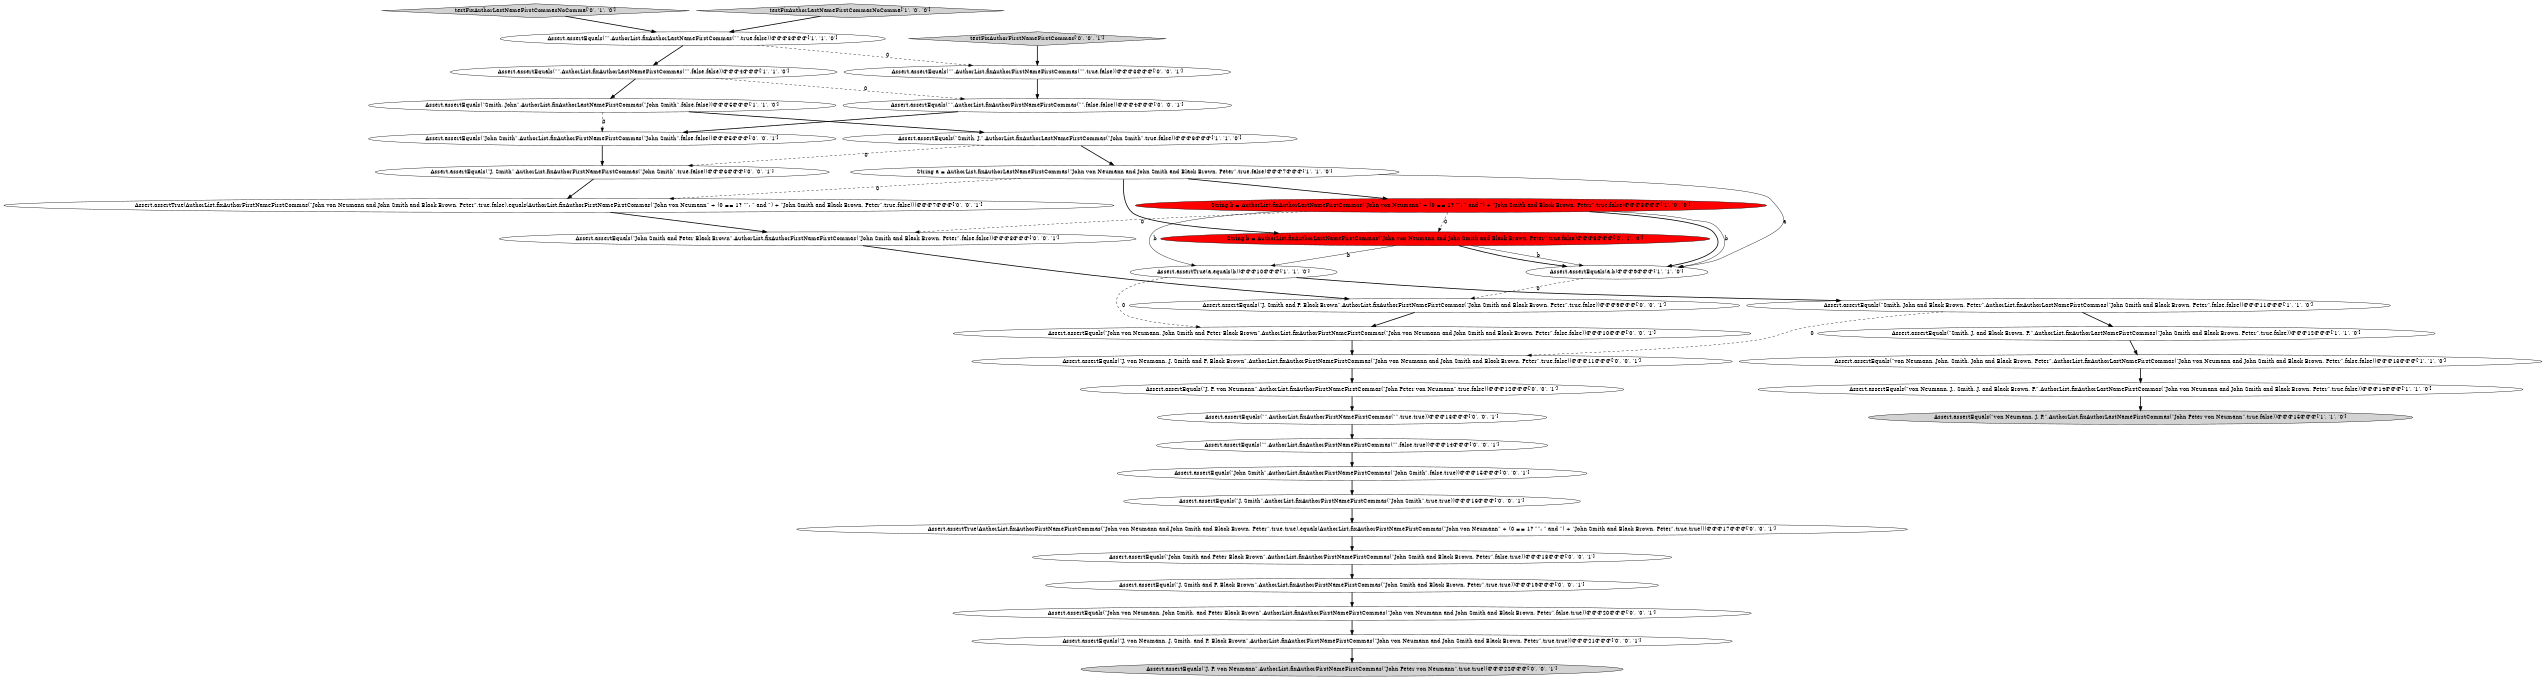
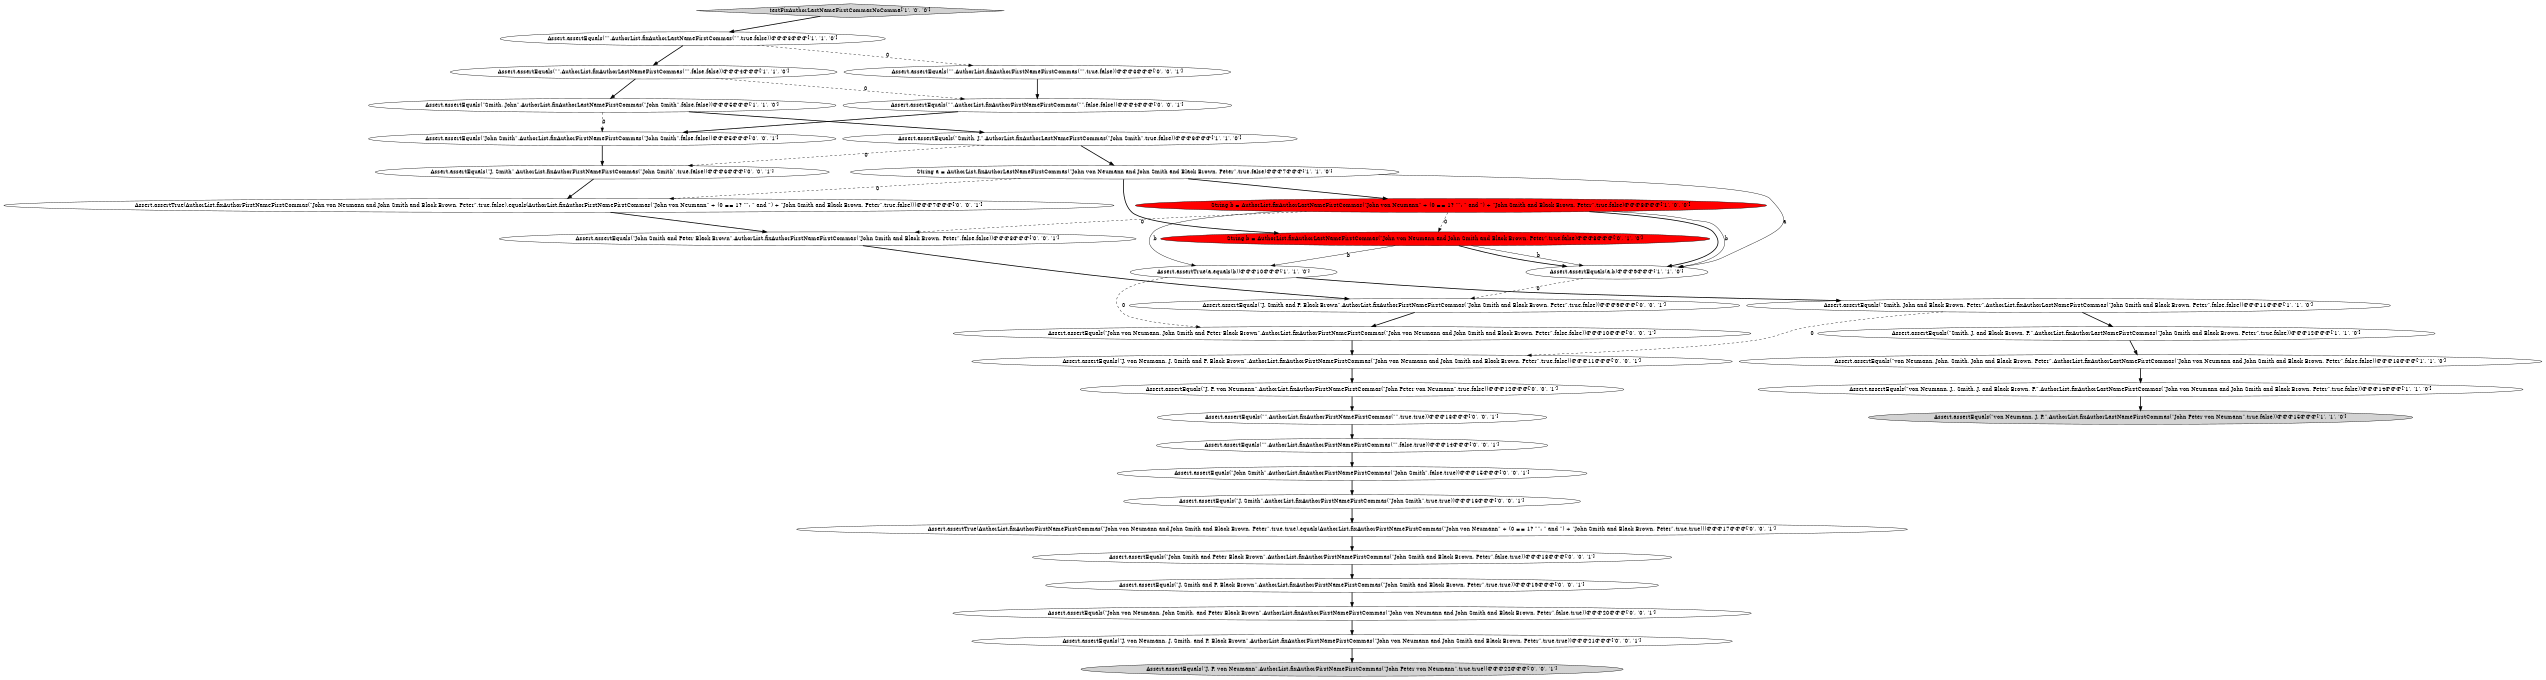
(536, 11) -> none
(1037, 39) -> none
